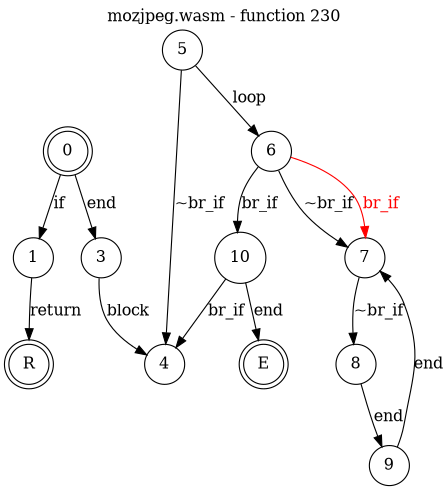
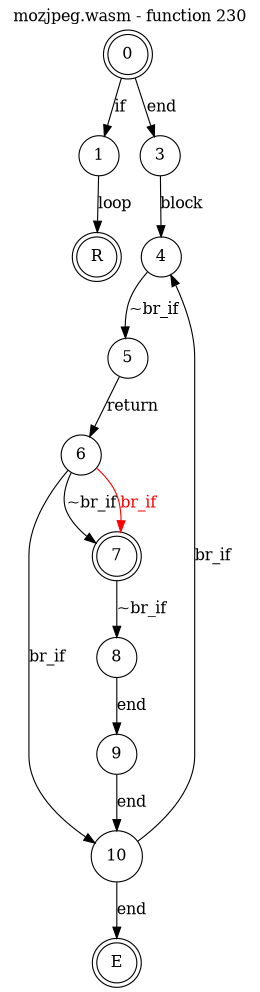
(250, 98) -> (132, 407)
(174, 201) -> (131, 297)
(365, 258) -> (117, 556)
(56, 311) -> (115, 204)
(415, 361) -> (117, 797)
